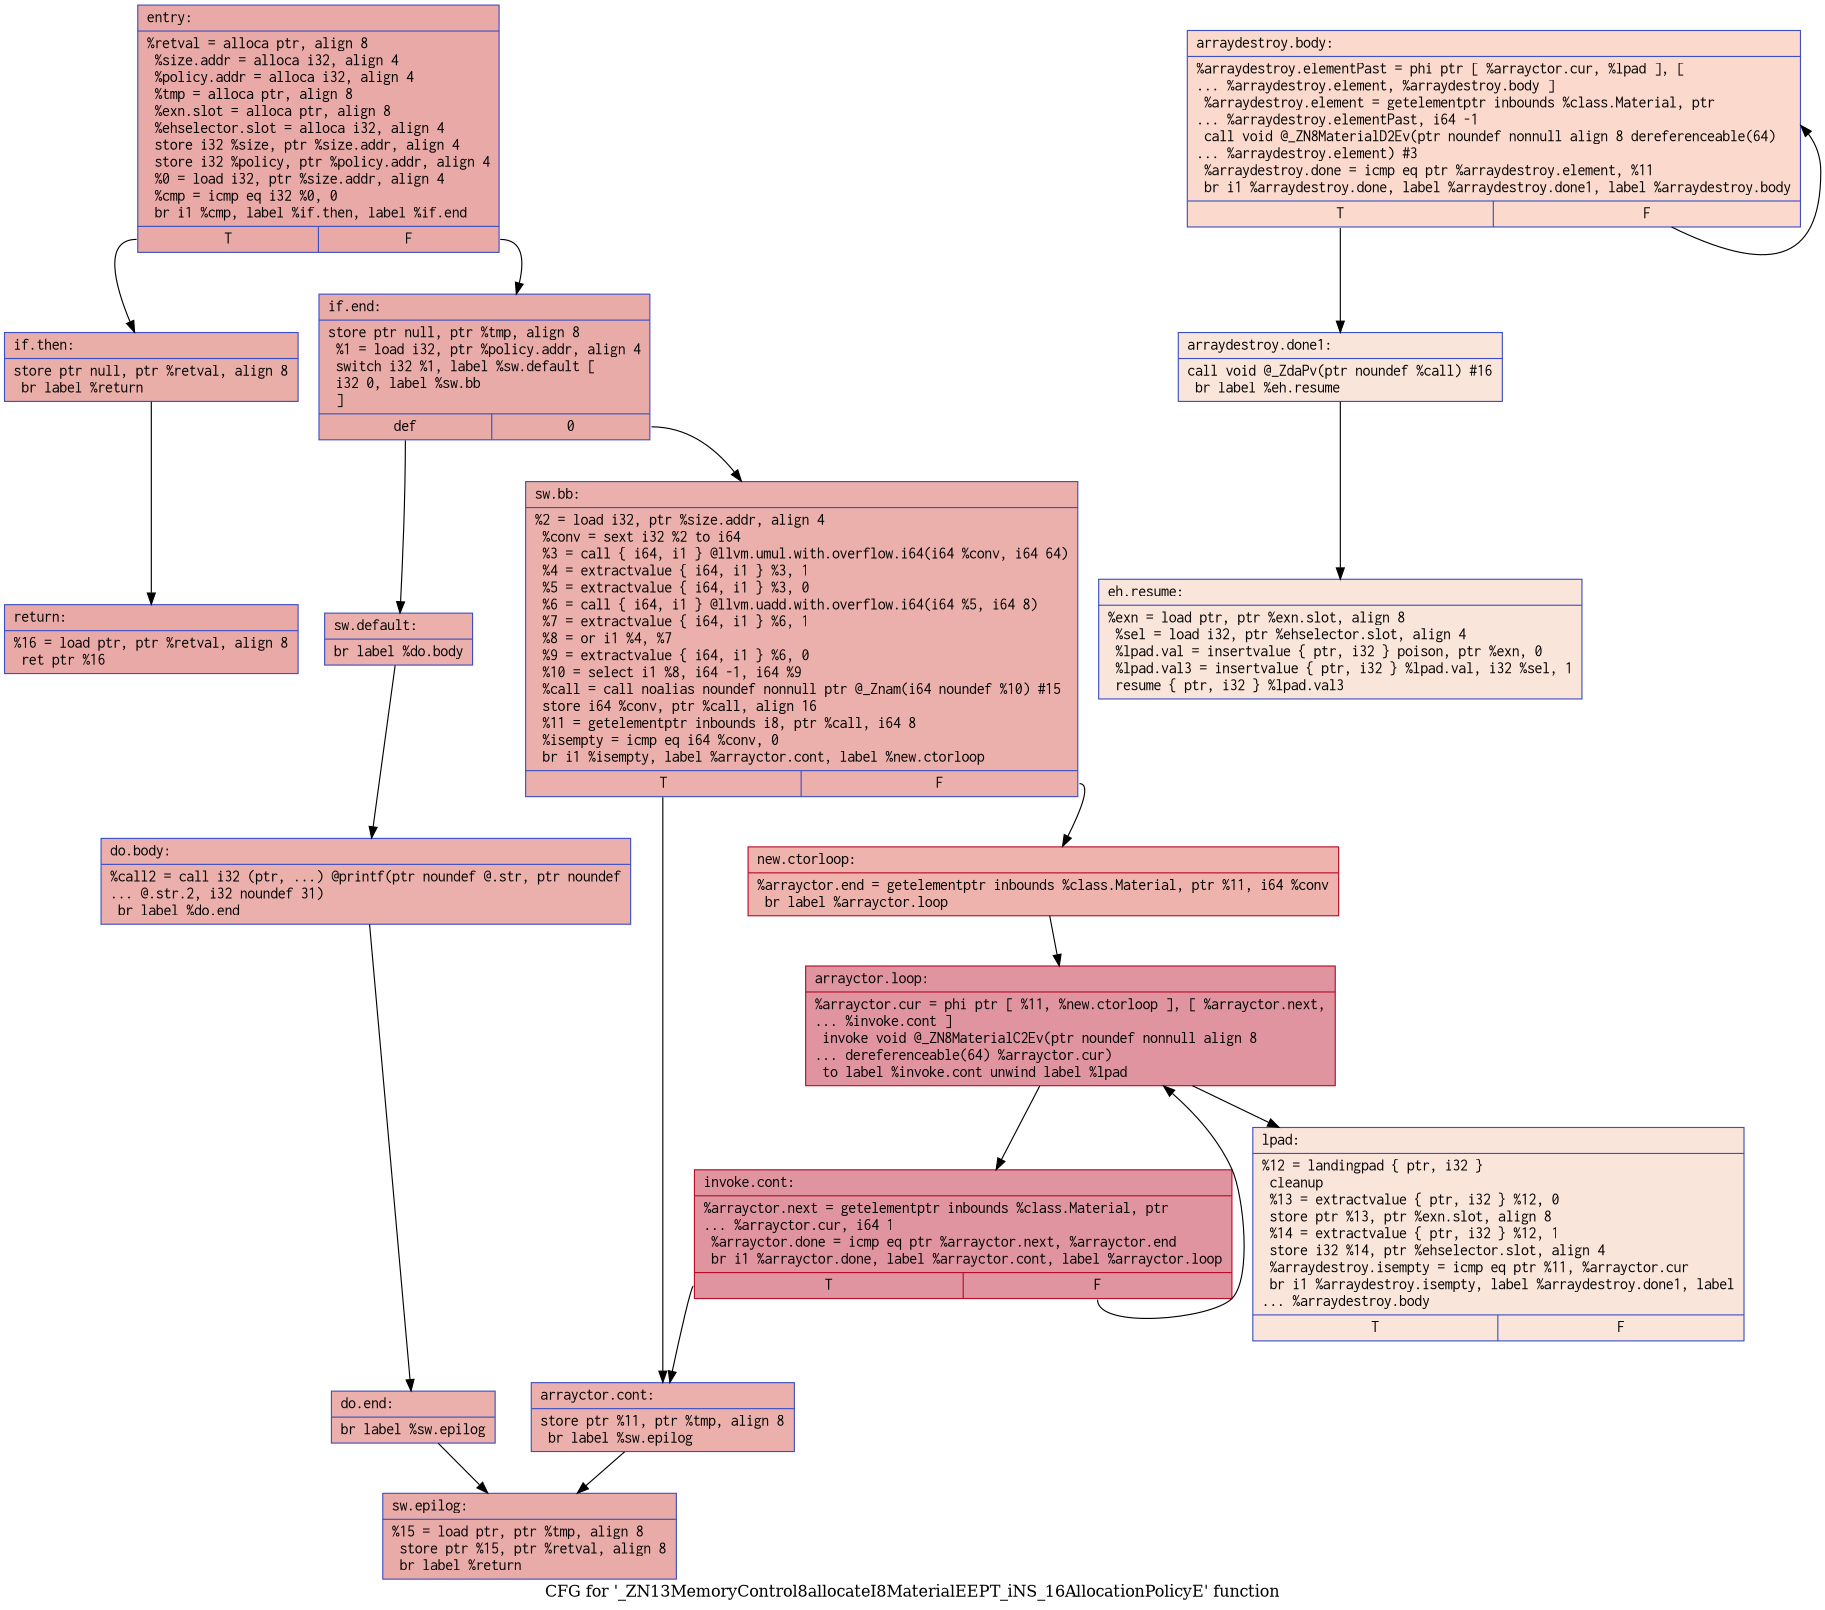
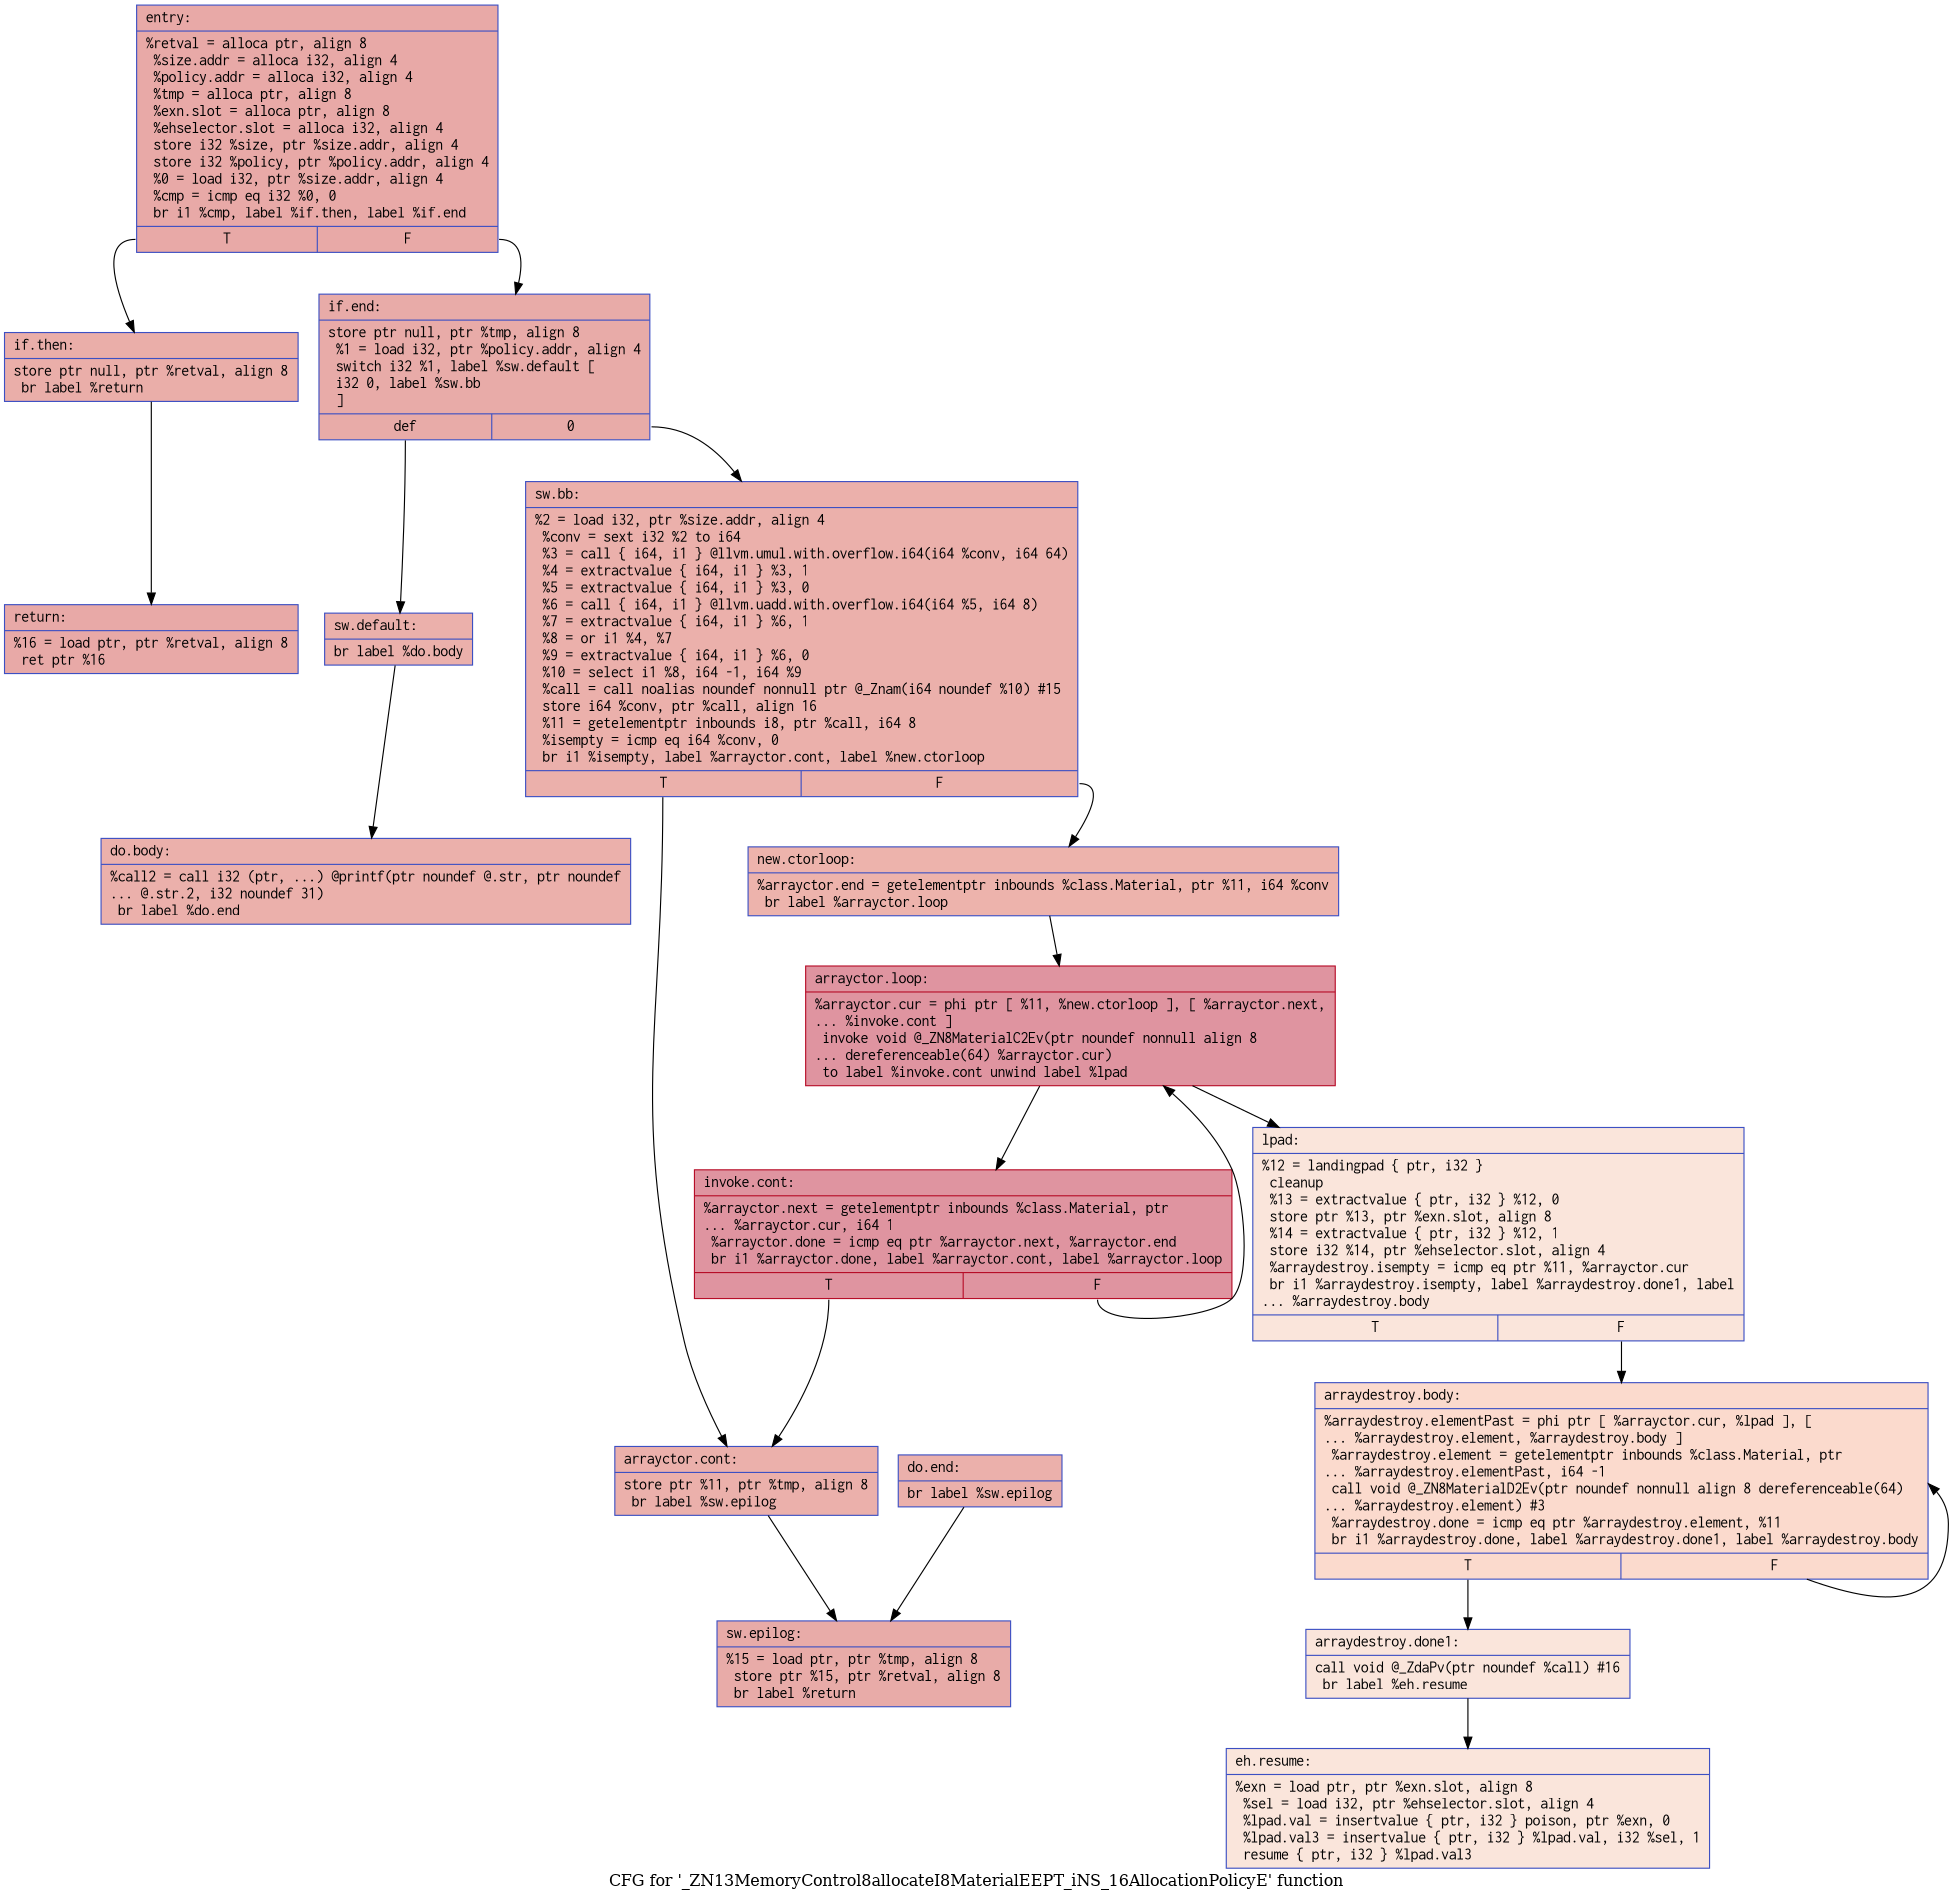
(1043, 881) -> (1043, 881)
(390, 1152) -> none
none -> (1621, 1356)
